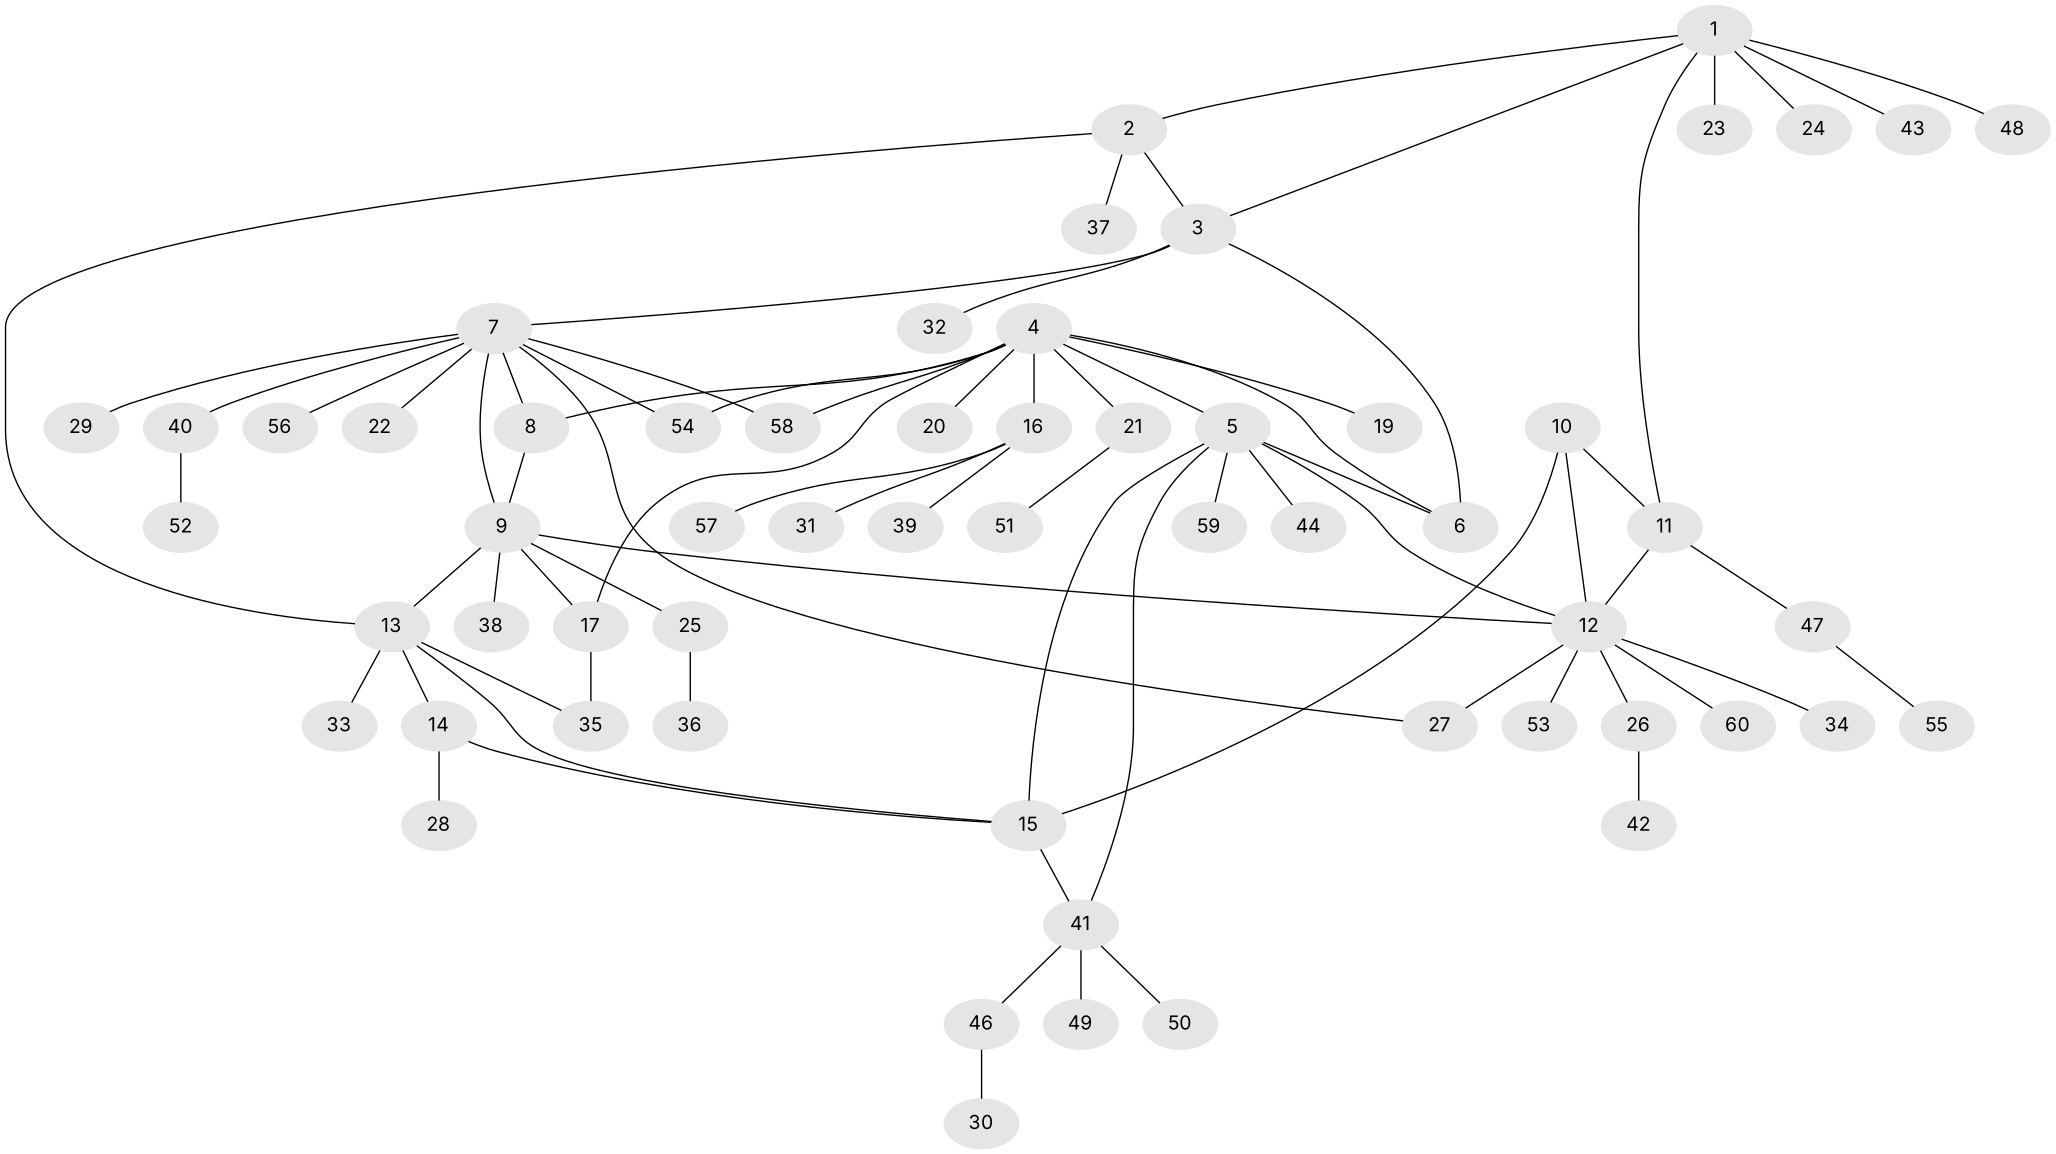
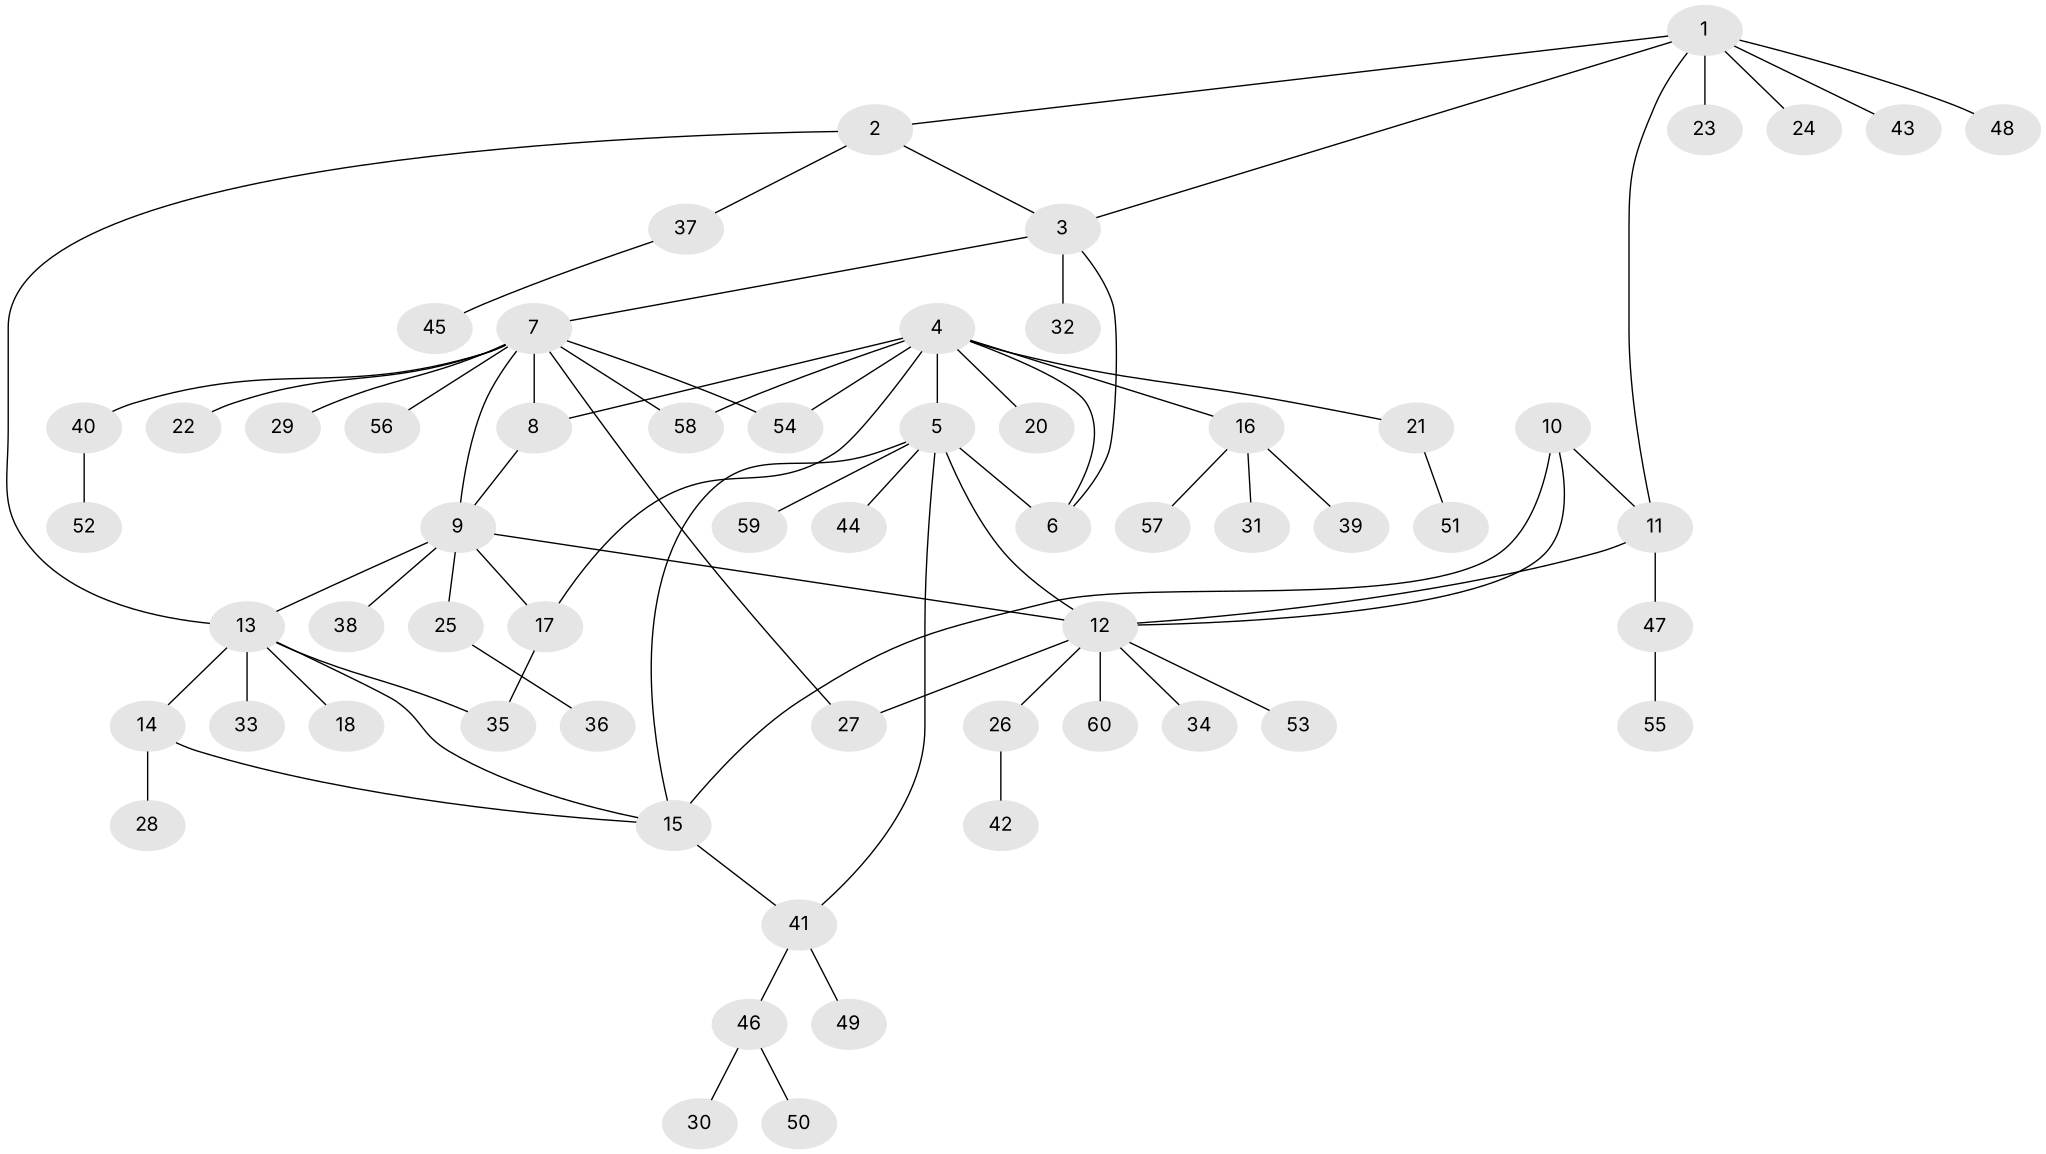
none -> (435, 329)
(1385, 428) -> none
none -> (346, 726)
(1131, 975) -> (774, 1074)
